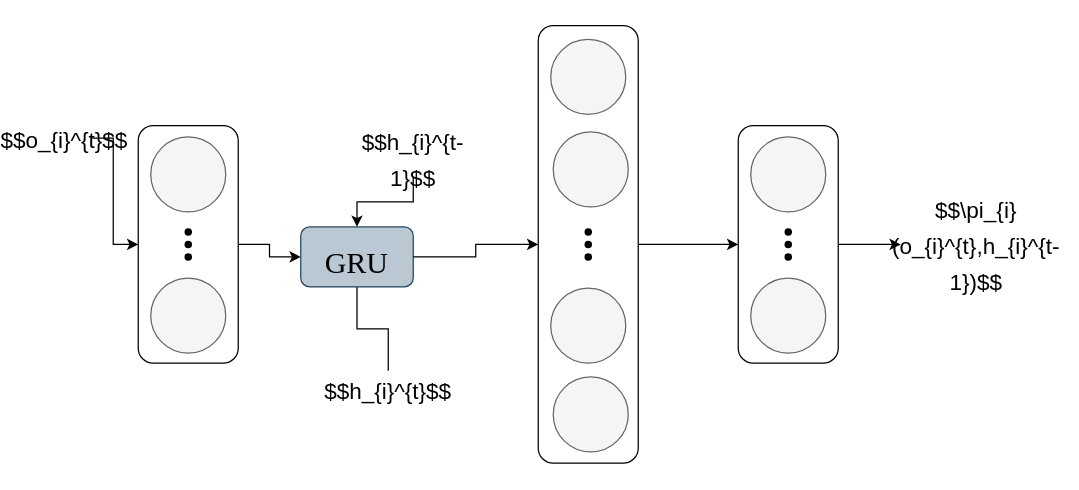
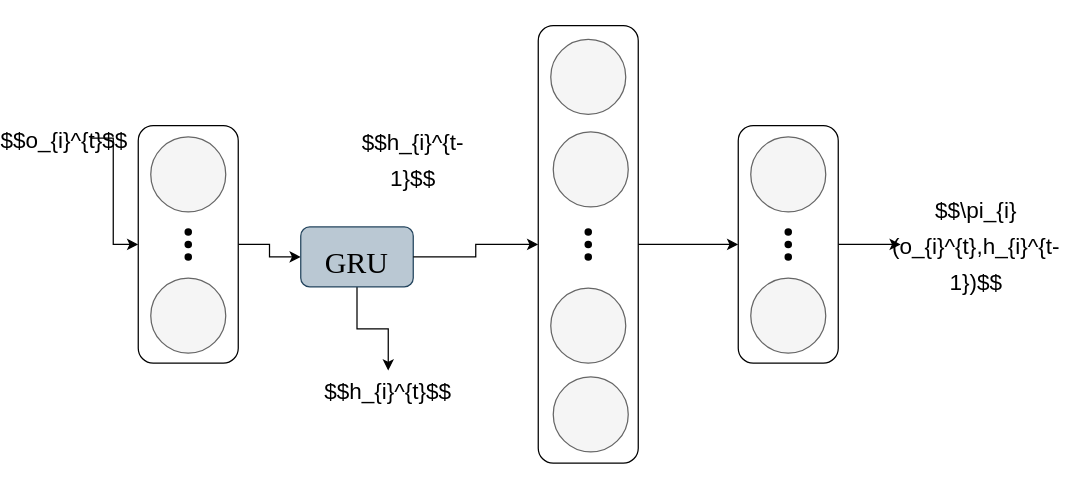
(389, 202) -> none
(388, 364) -> (388, 361)
